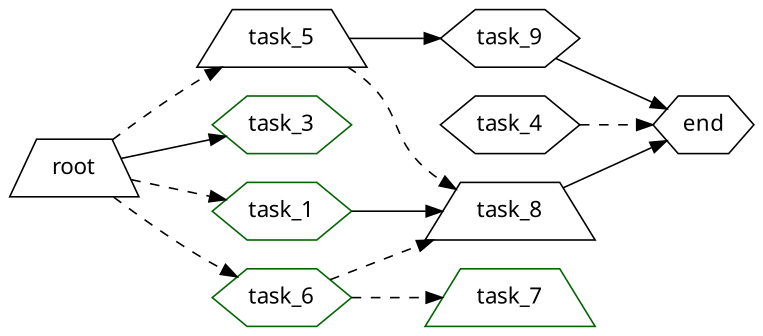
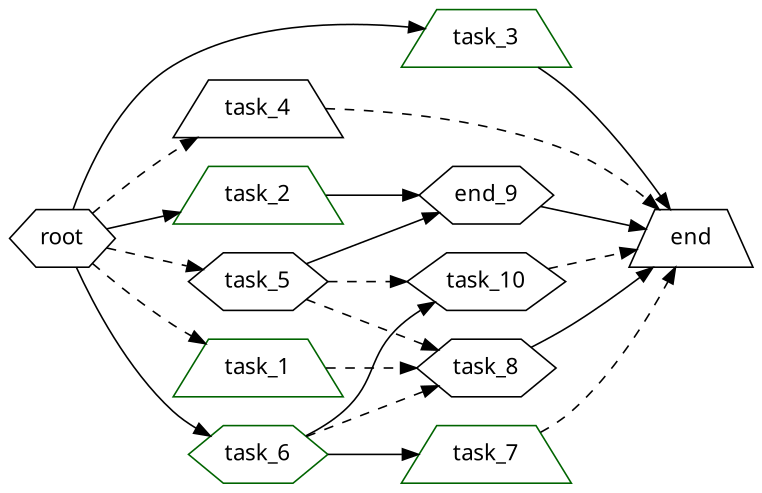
(282, 38) -> (258, 282)
(510, 38) -> (486, 195)
(282, 125) -> (486, 38)
(510, 125) -> (258, 109)
(703, 125) -> (691, 238)
none -> (605, 126)
(74, 168) -> (62, 238)
none -> (137, 178)
none -> (258, 195)
(282, 211) -> (258, 368)
(389, 211) -> (361, 368)
(510, 211) -> (486, 368)
(167, 235) -> (126, 356)
none -> (486, 282)
(389, 298) -> (365, 454)
none -> (614, 366)
